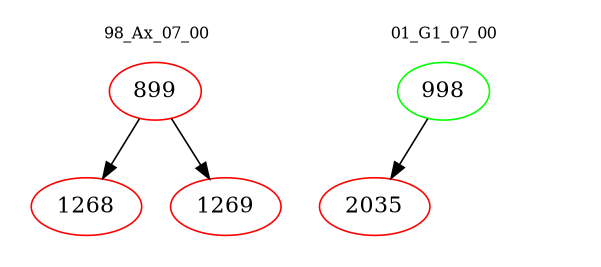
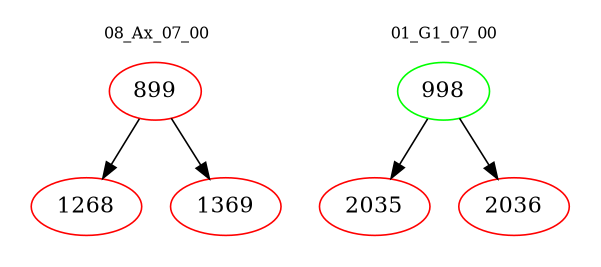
(157, 34) -> (157, 34)
(226, 207) -> (226, 207)
none -> (514, 207)
